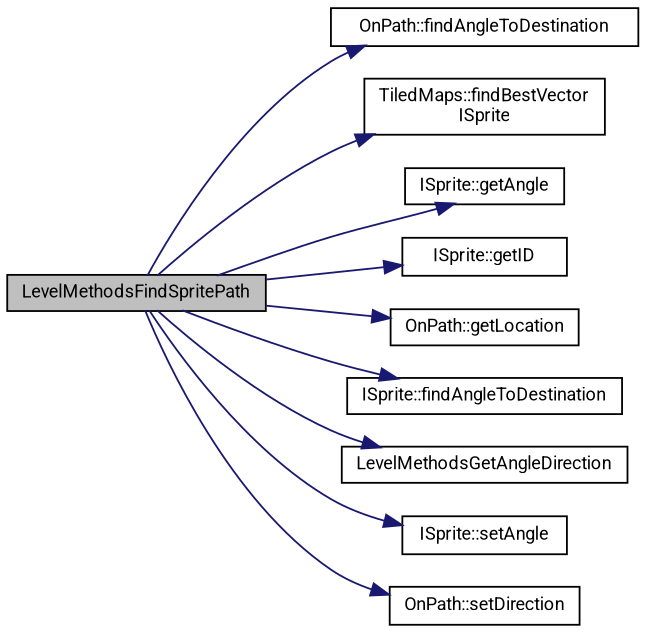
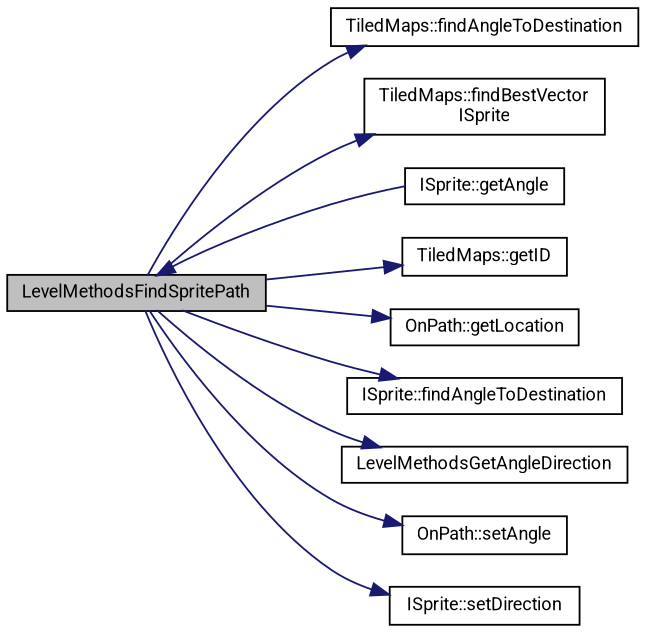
(485, 27) -> (485, 27)
(326, 238) -> (286, 219)
(485, 257) -> (485, 257)
(485, 535) -> (485, 535)
(485, 606) -> (485, 606)
